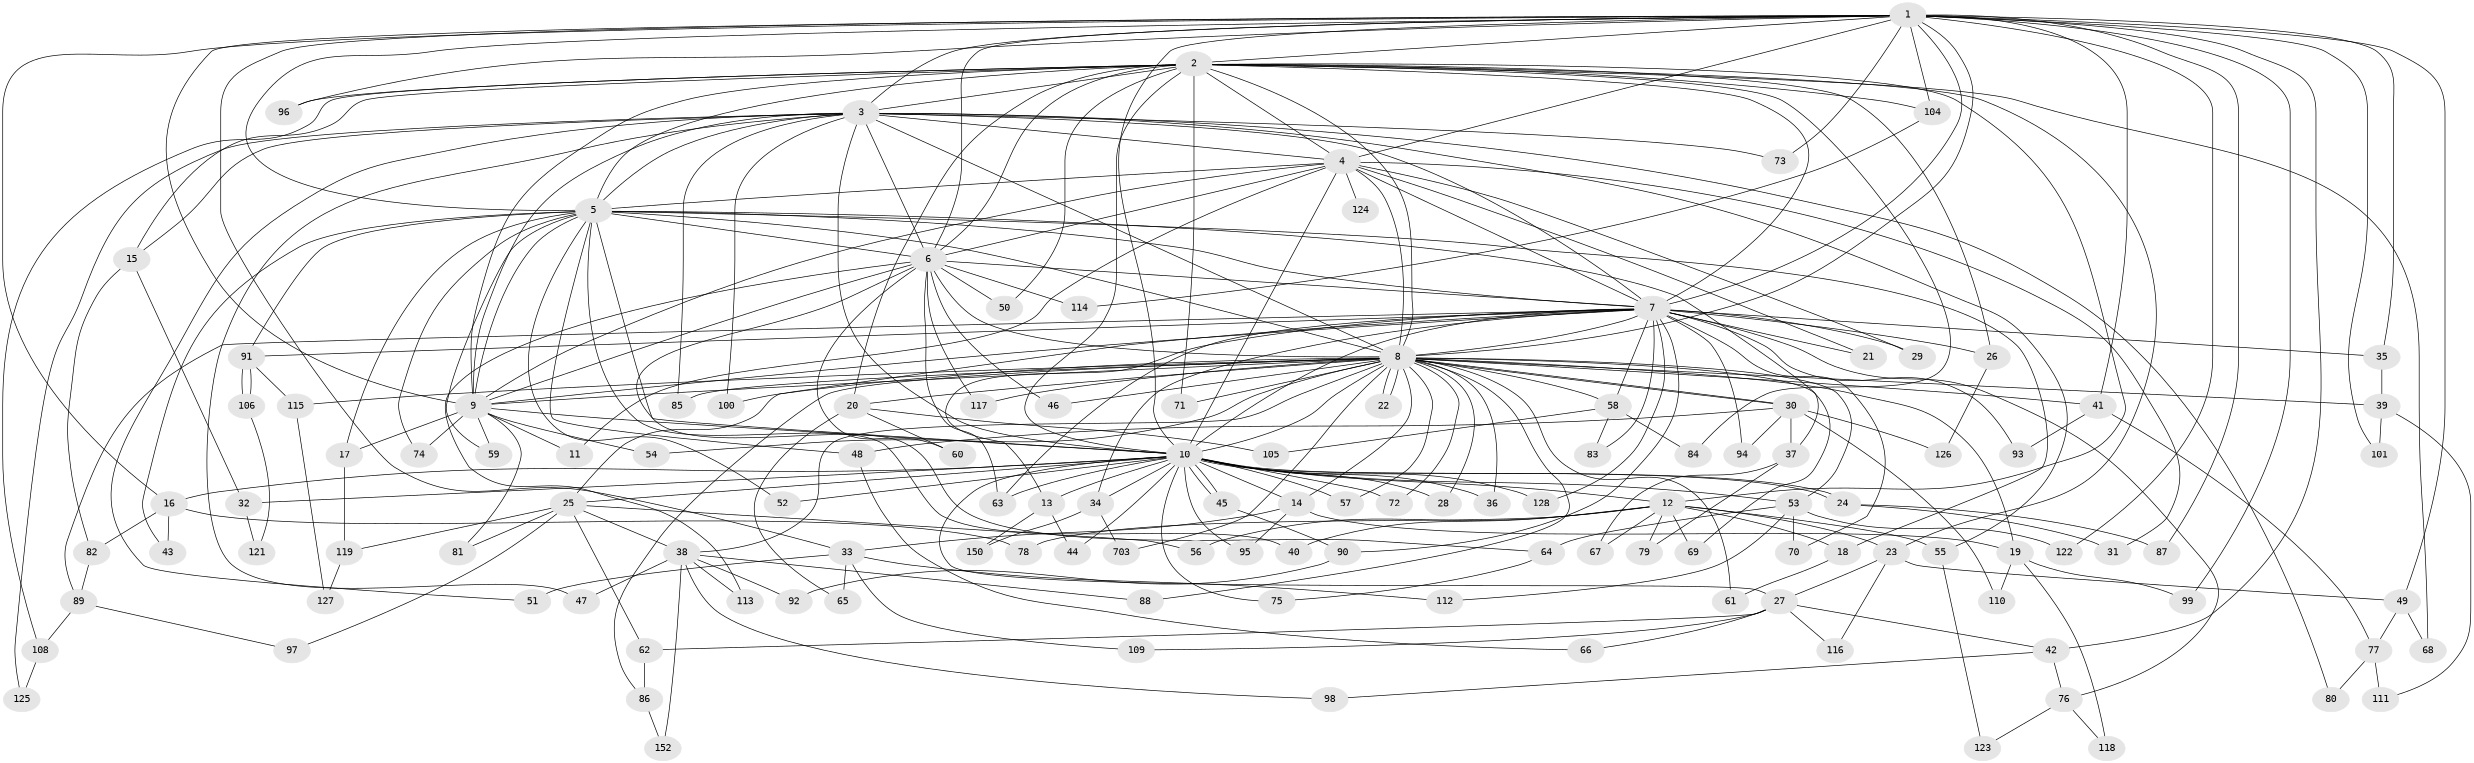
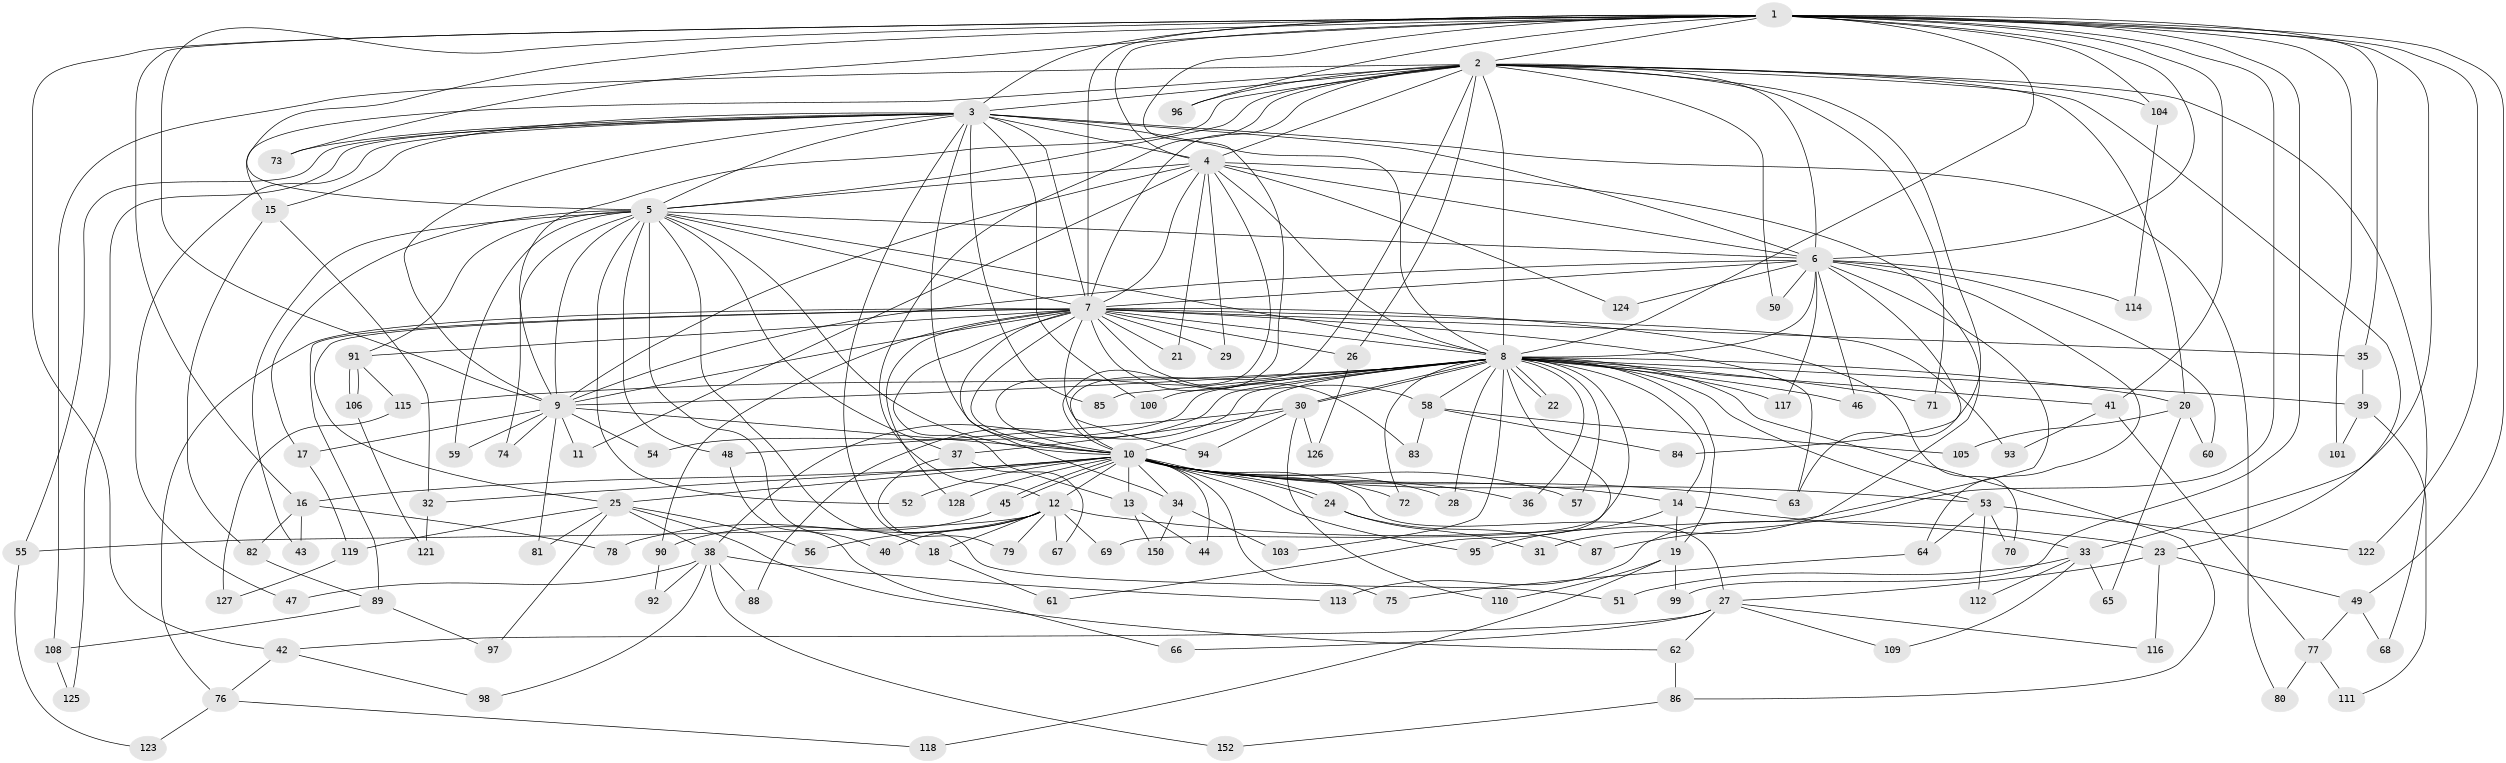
none -> (1738, 279)
(1121, 553) -> (1280, 553)
